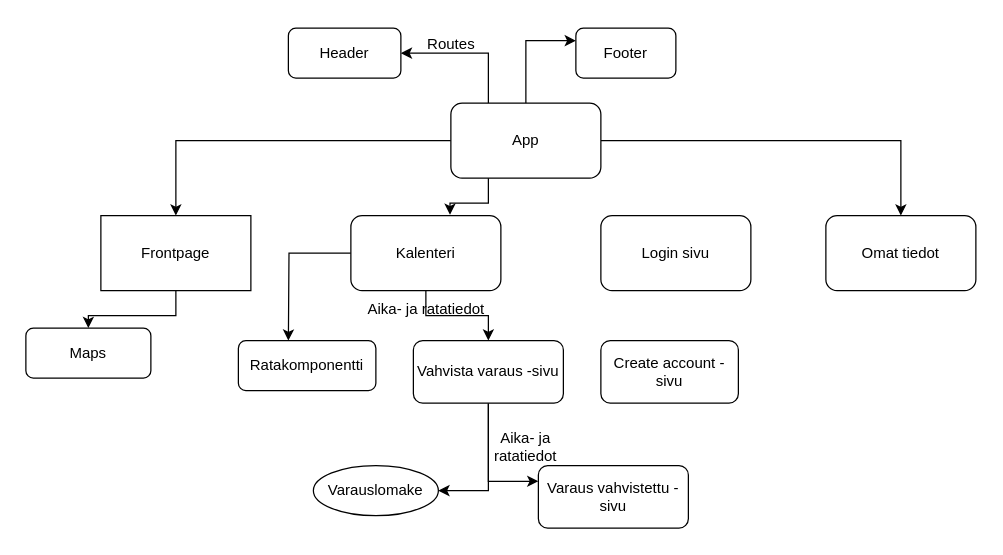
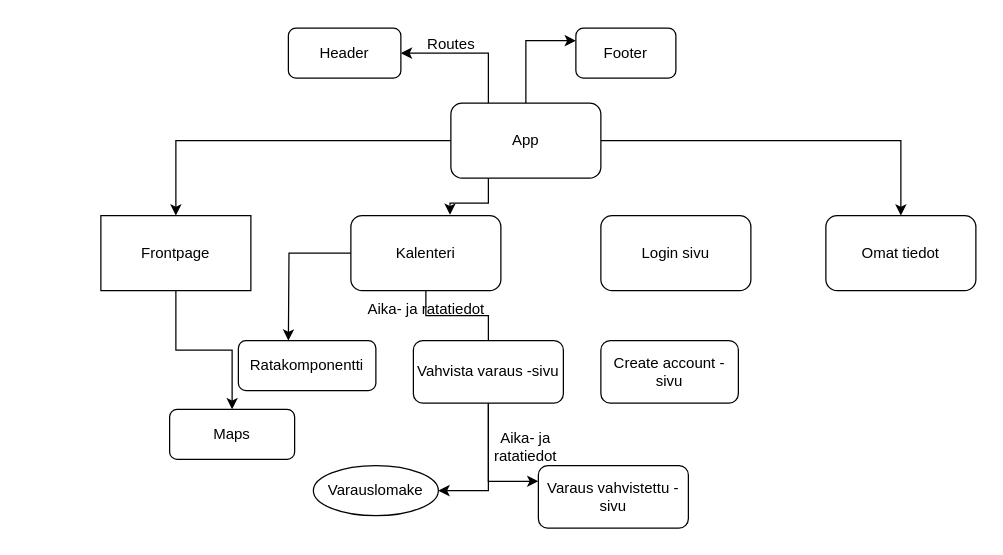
(488, 331) -> (488, 334)
(88, 353) -> (232, 434)
